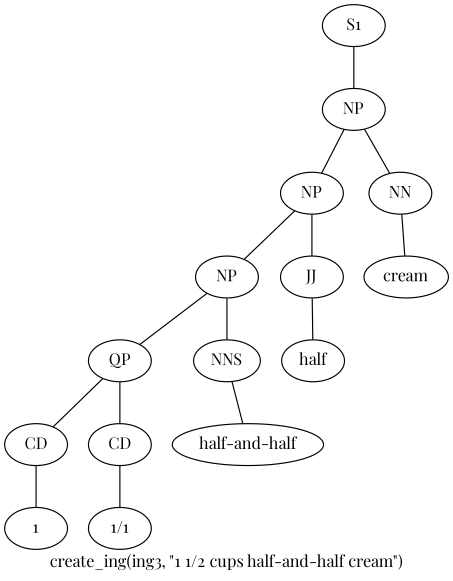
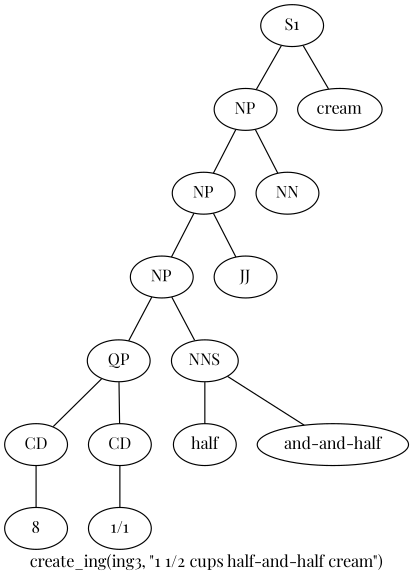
(403, 235) -> (316, 67)
(313, 319) -> (205, 403)
(248, 445) -> (333, 445)
(36, 528) -> (36, 528)
